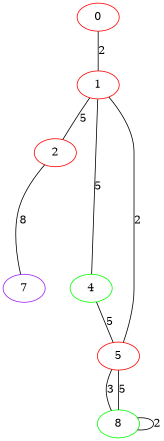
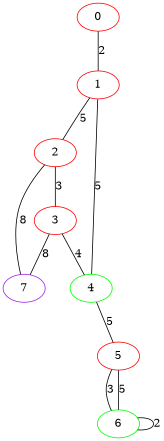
(134, 217) -> none
none -> (55, 221)
(118, 424) -> (118, 424)
